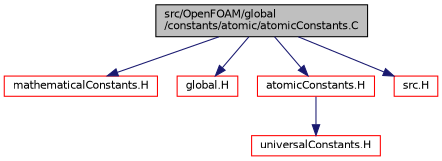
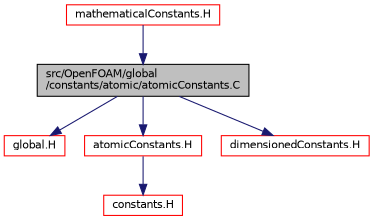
(168, 55) -> (143, 39)
(416, 86) -> (295, 146)
(316, 146) -> (143, 205)
